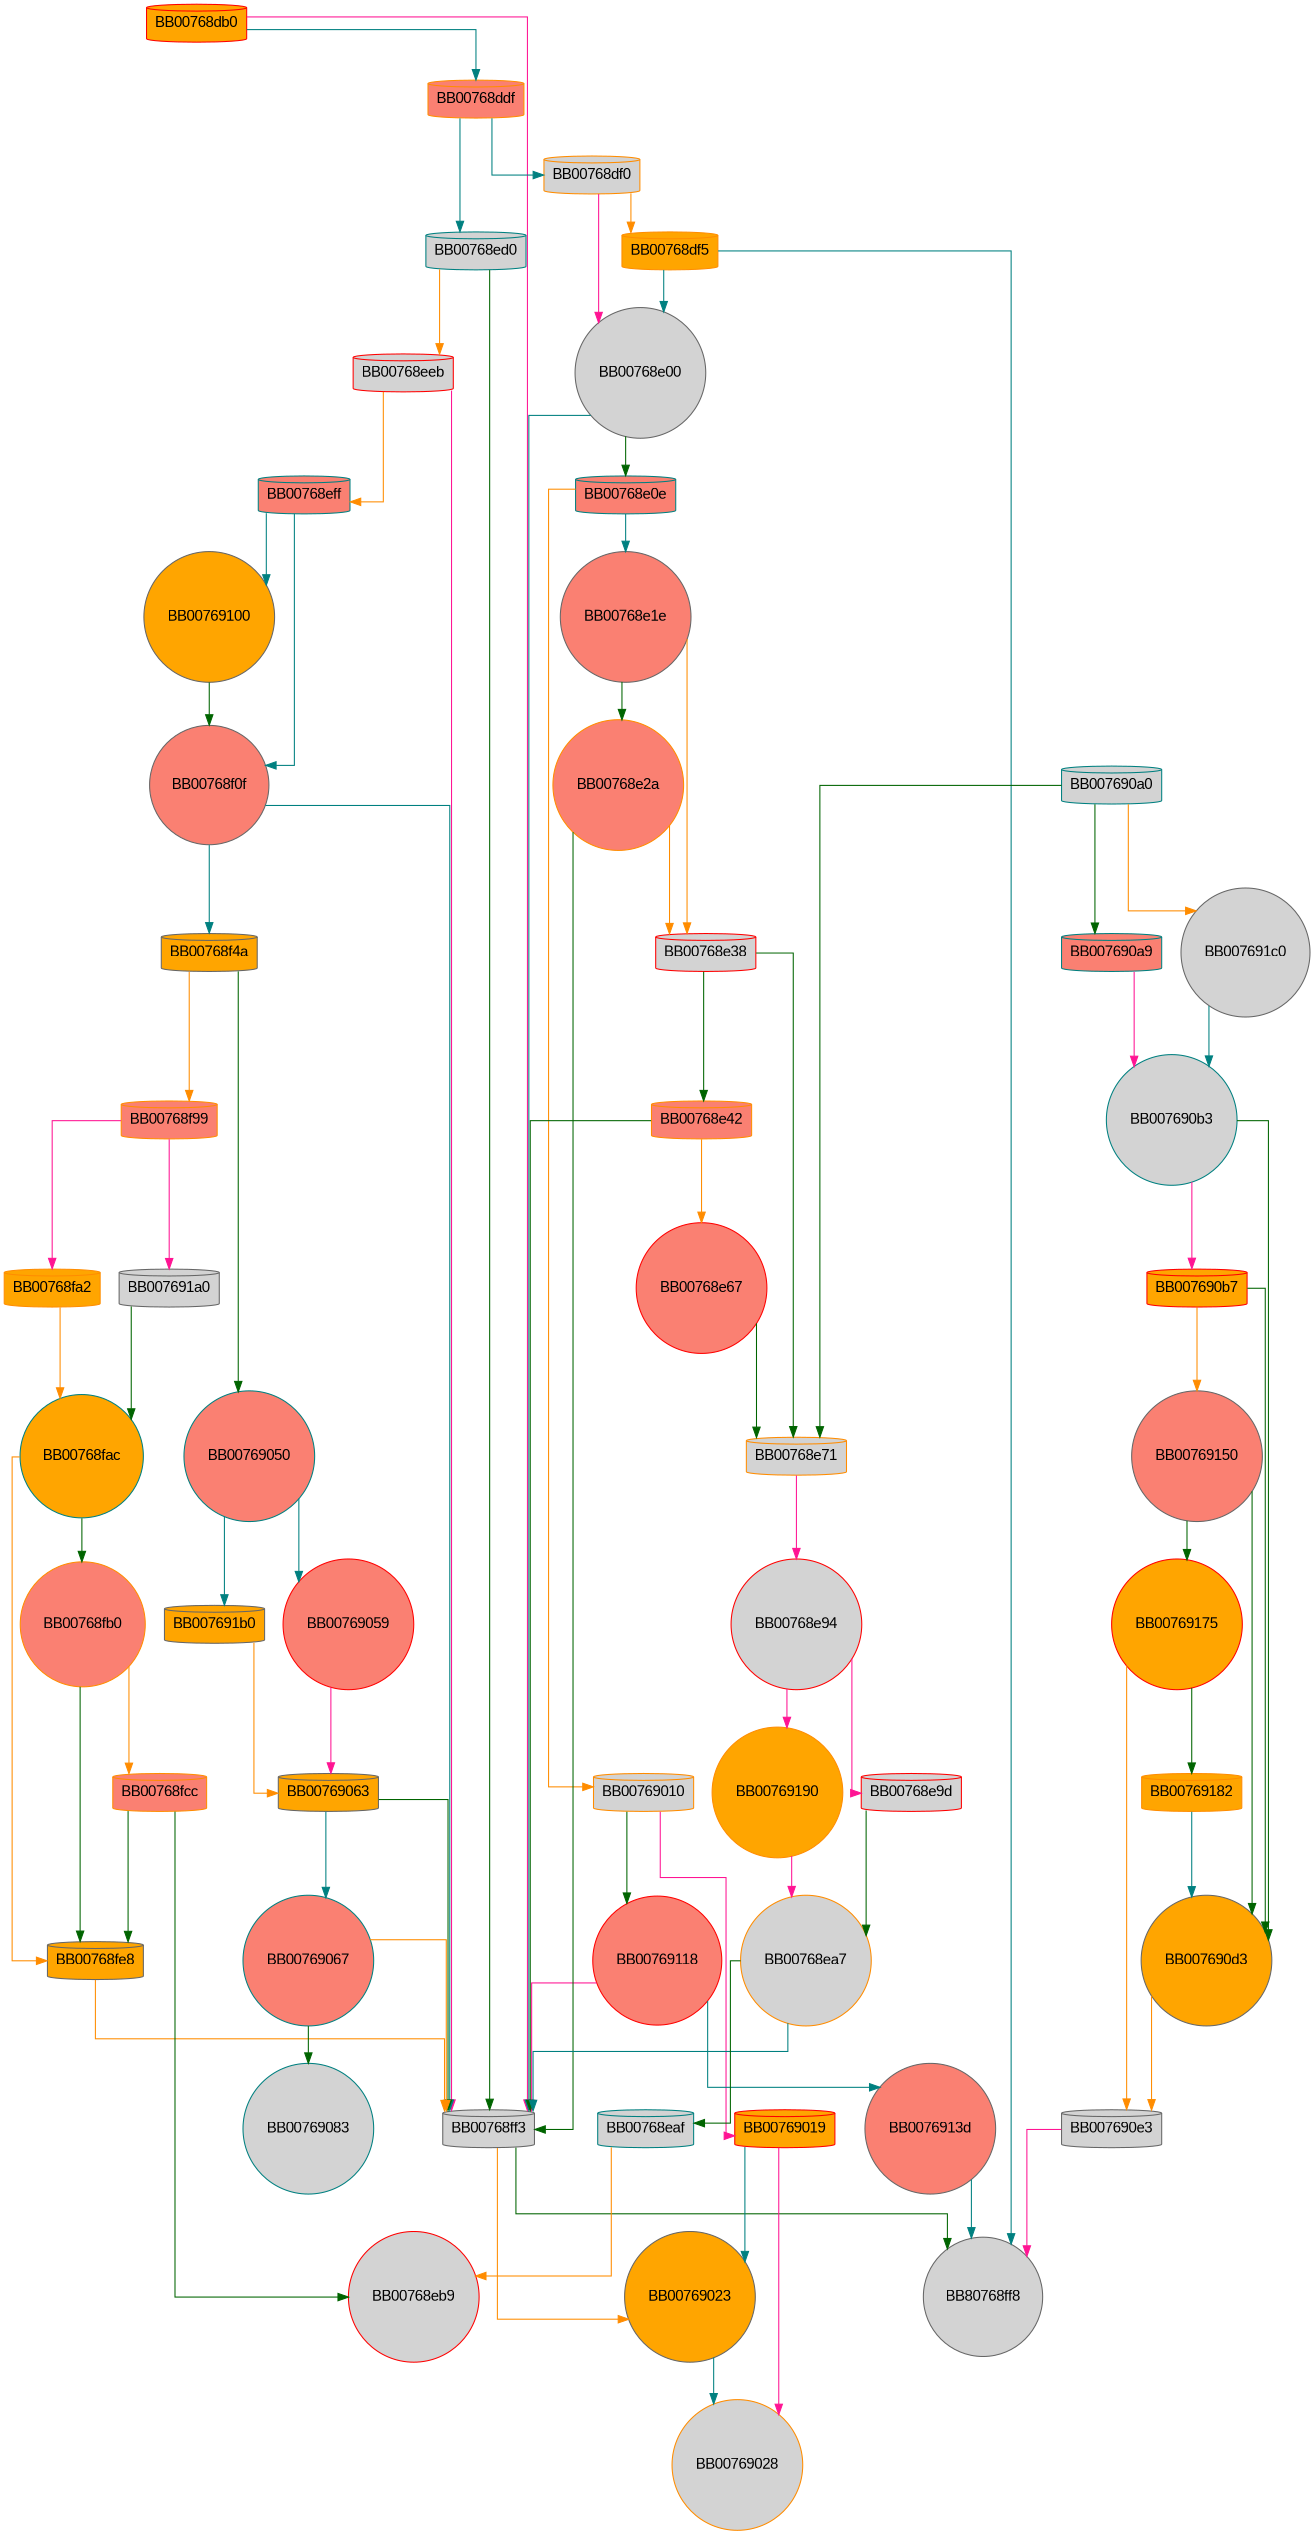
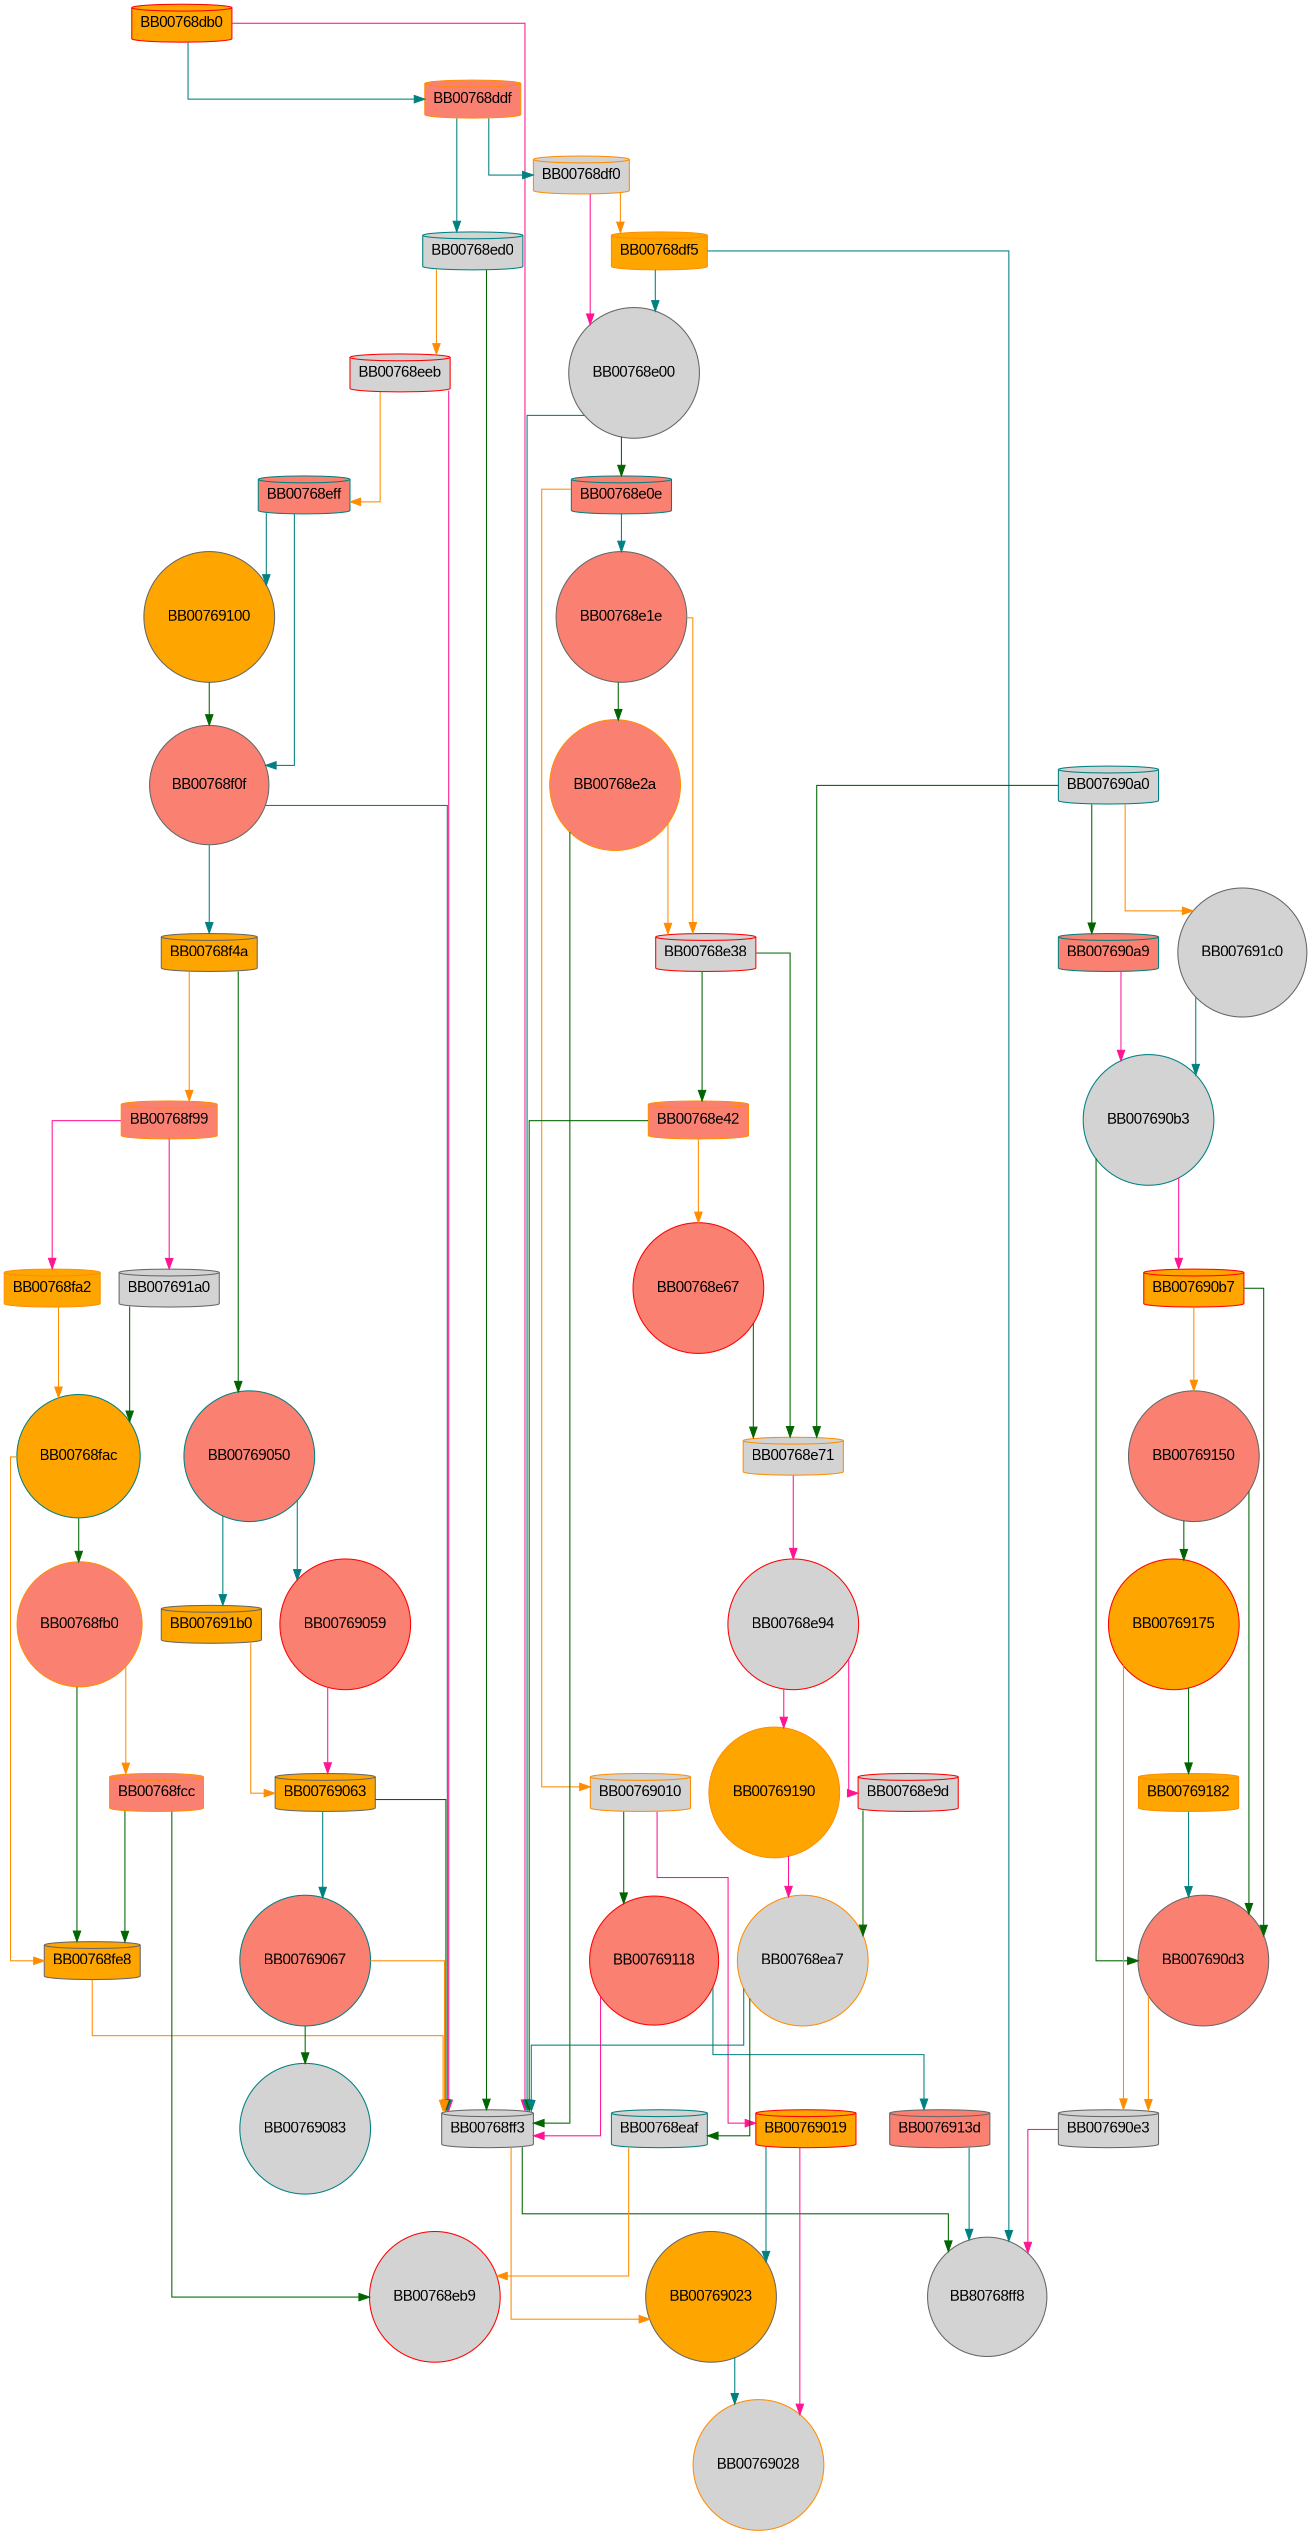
(1206, 1961) -> (1203, 1961)
(930, 2129) -> (940, 2129)
